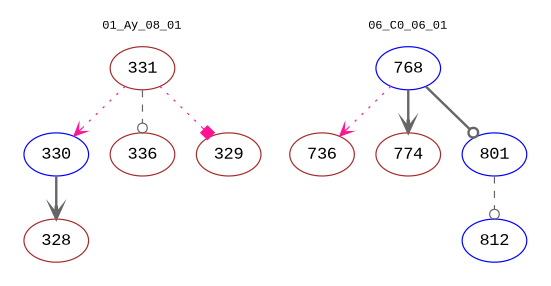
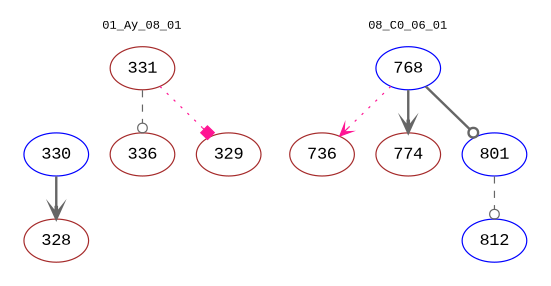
(408, 26) -> (408, 26)
(104, 107) -> none
